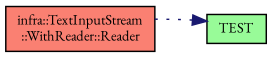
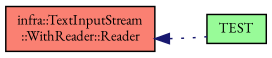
(174, 19) -> (188, 38)
